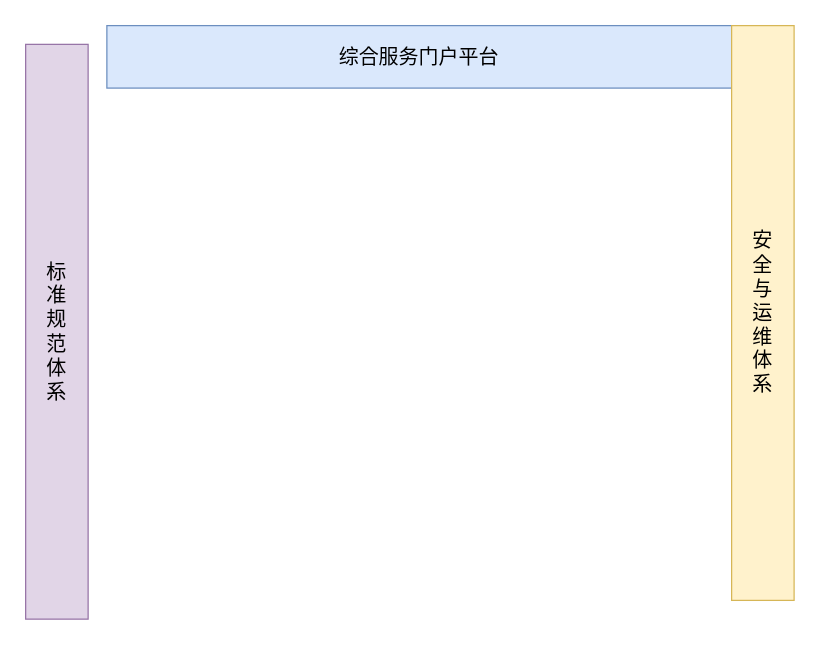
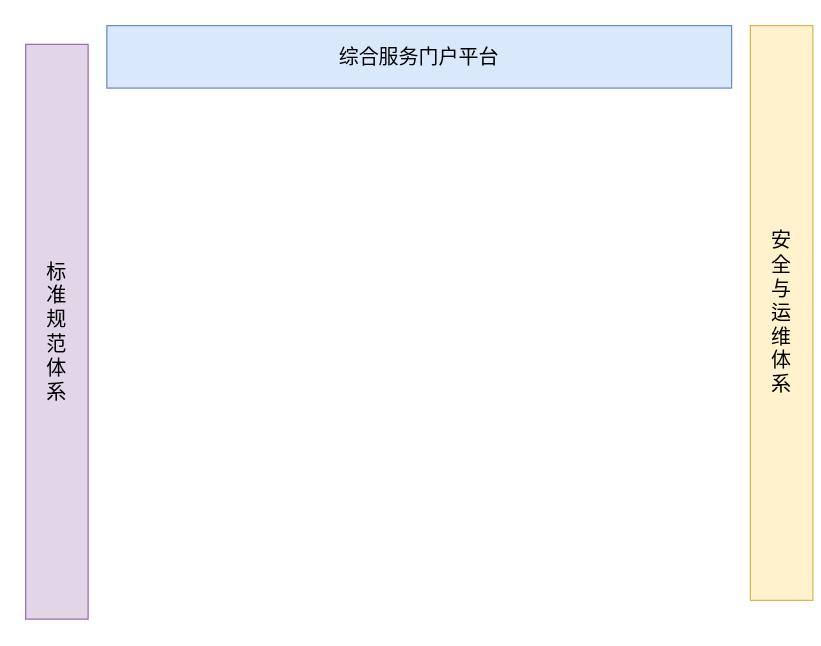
(763, 313) -> (782, 313)
